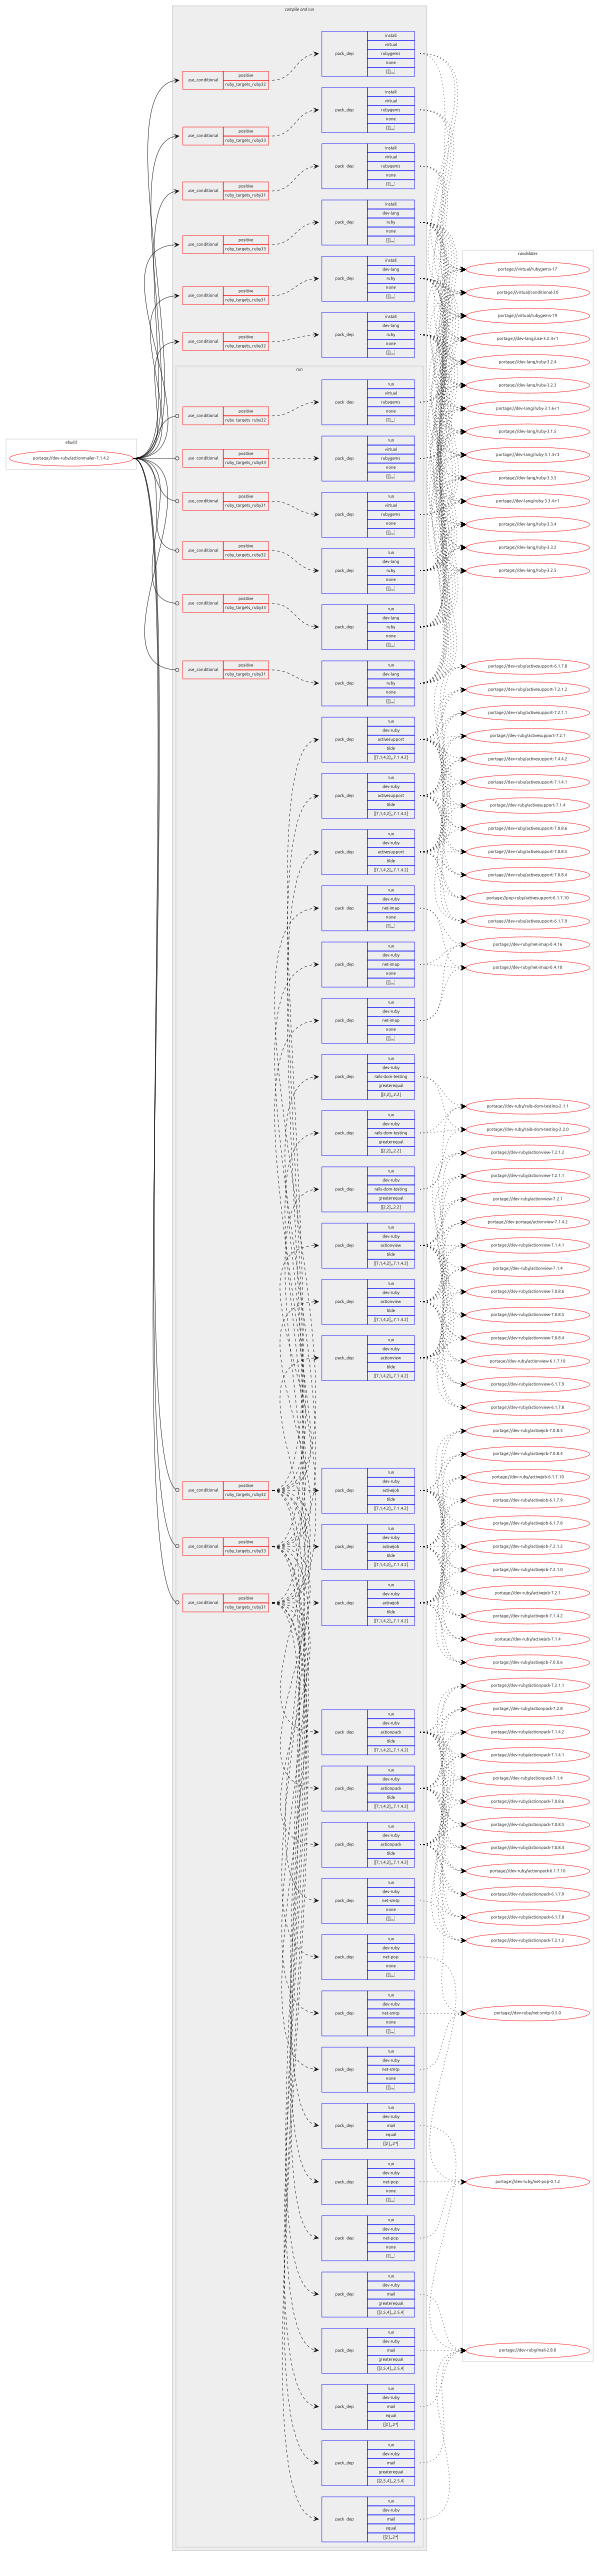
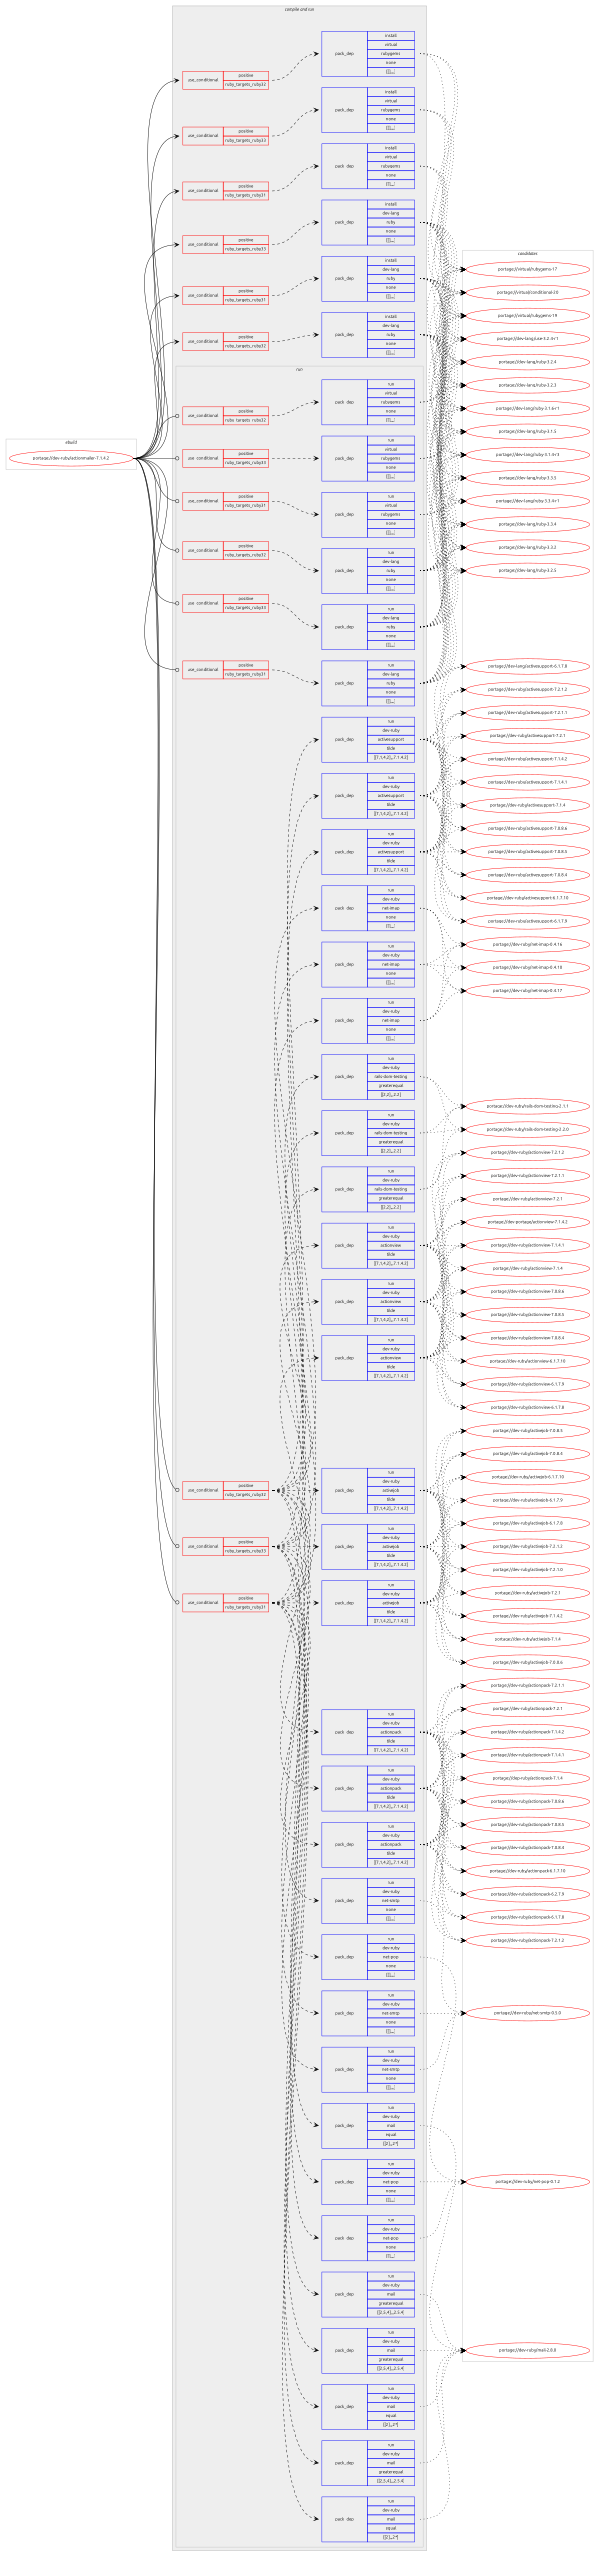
(528, 666) -> (528, 666)
(528, 759) -> (528, 759)
(528, 898) -> (528, 898)
none -> (528, 991)
(528, 1709) -> (528, 1709)
(528, 1778) -> (528, 1778)
(528, 1894) -> (528, 1894)
